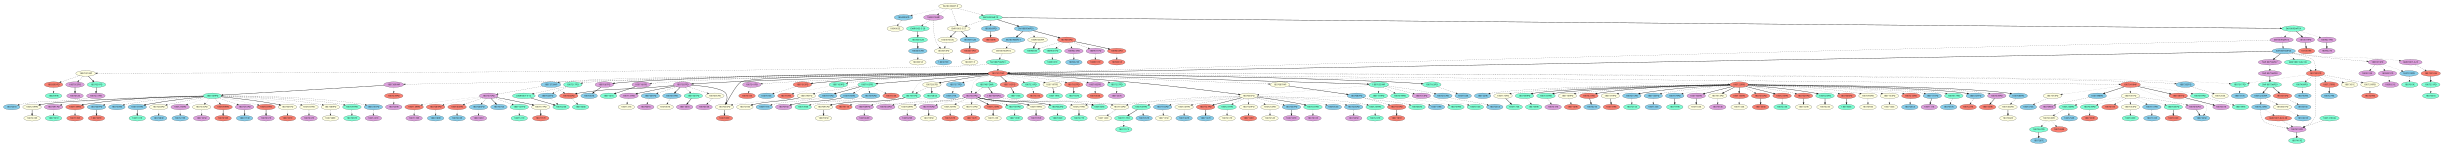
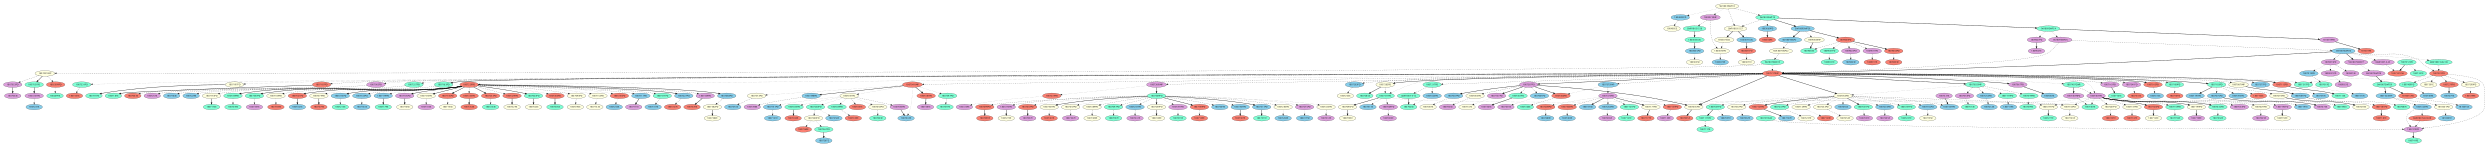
(2431, 78) -> (2403, 67)
(844, 107) -> (1368, 107)
(1291, 112) -> (1946, 101)
(245, 118) -> (1006, 118)
